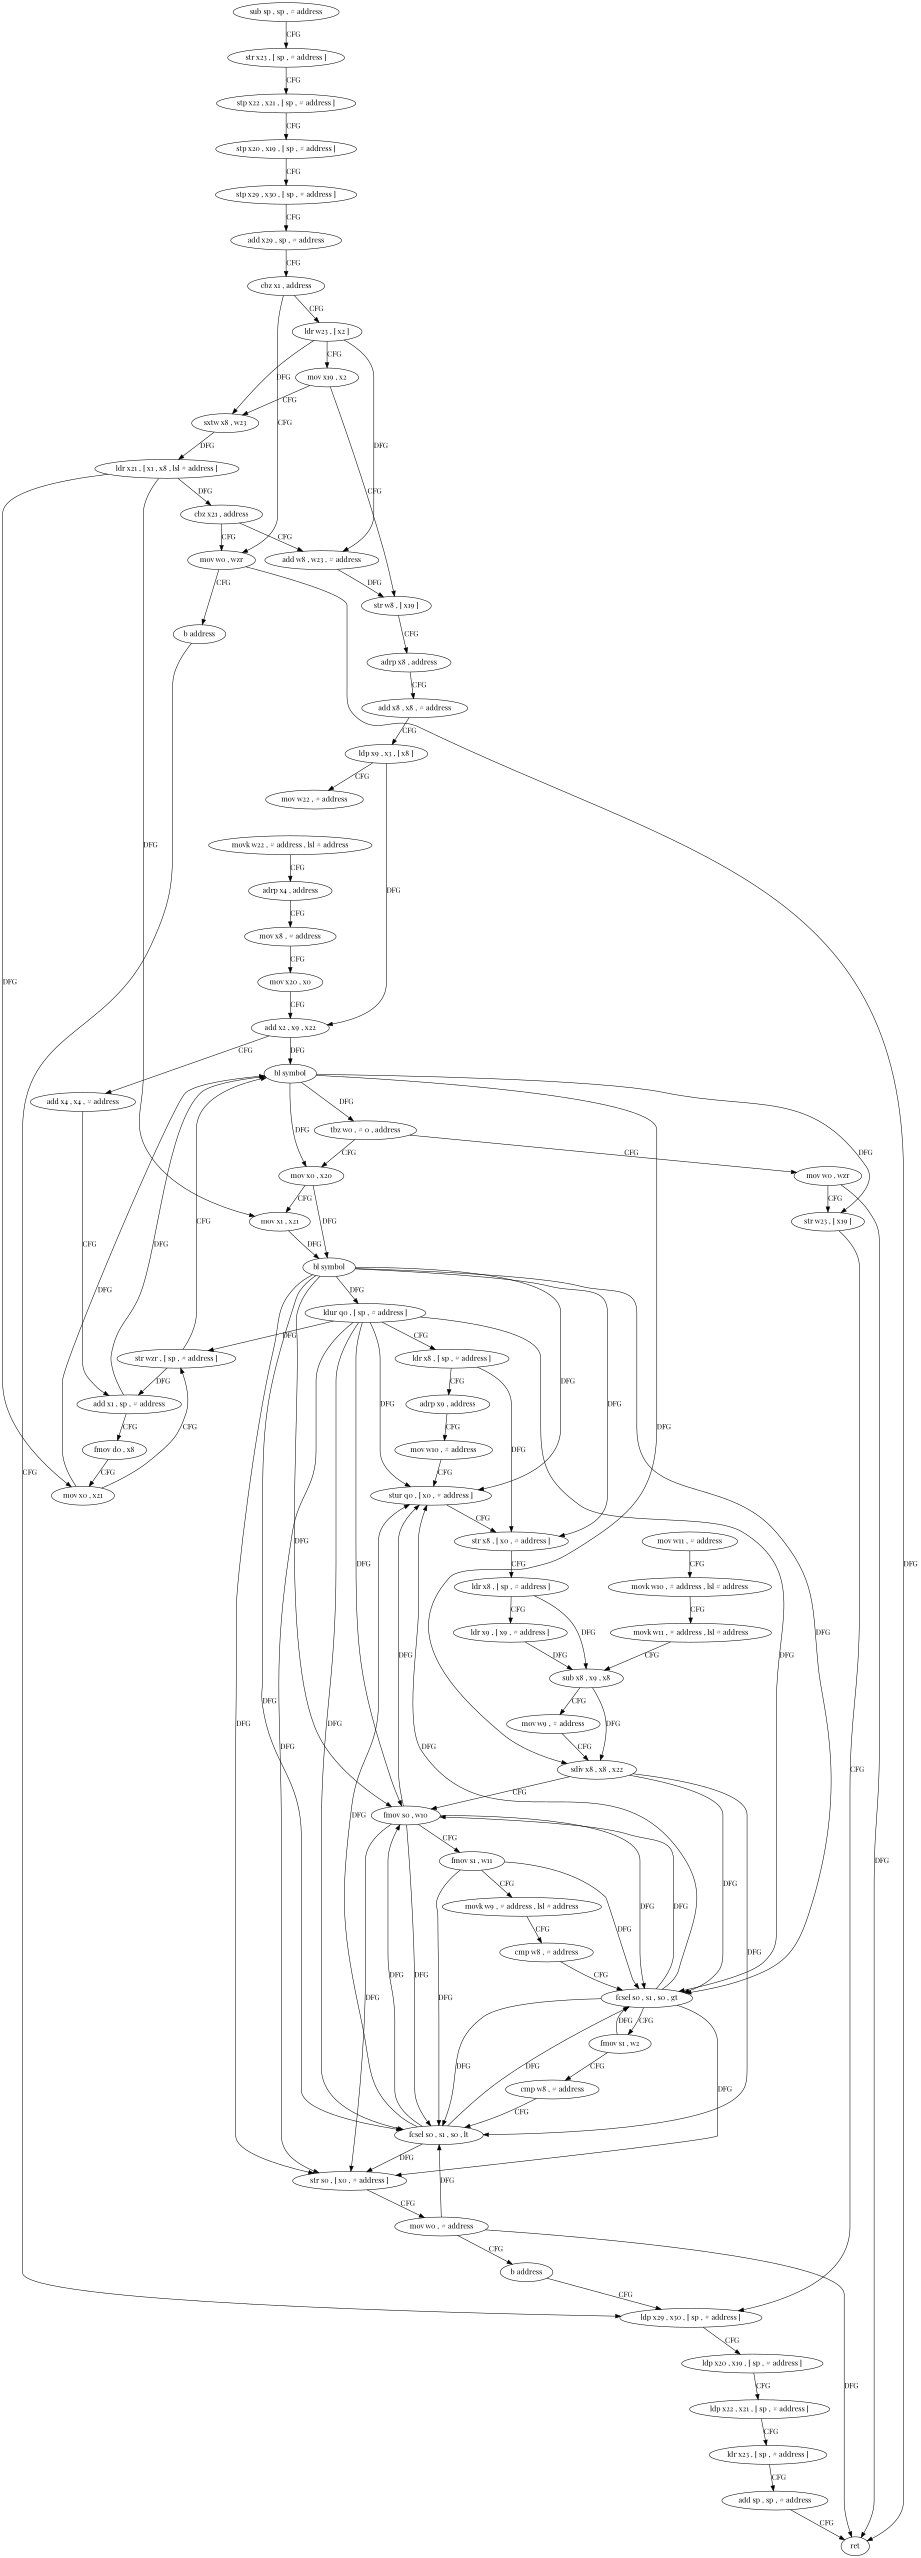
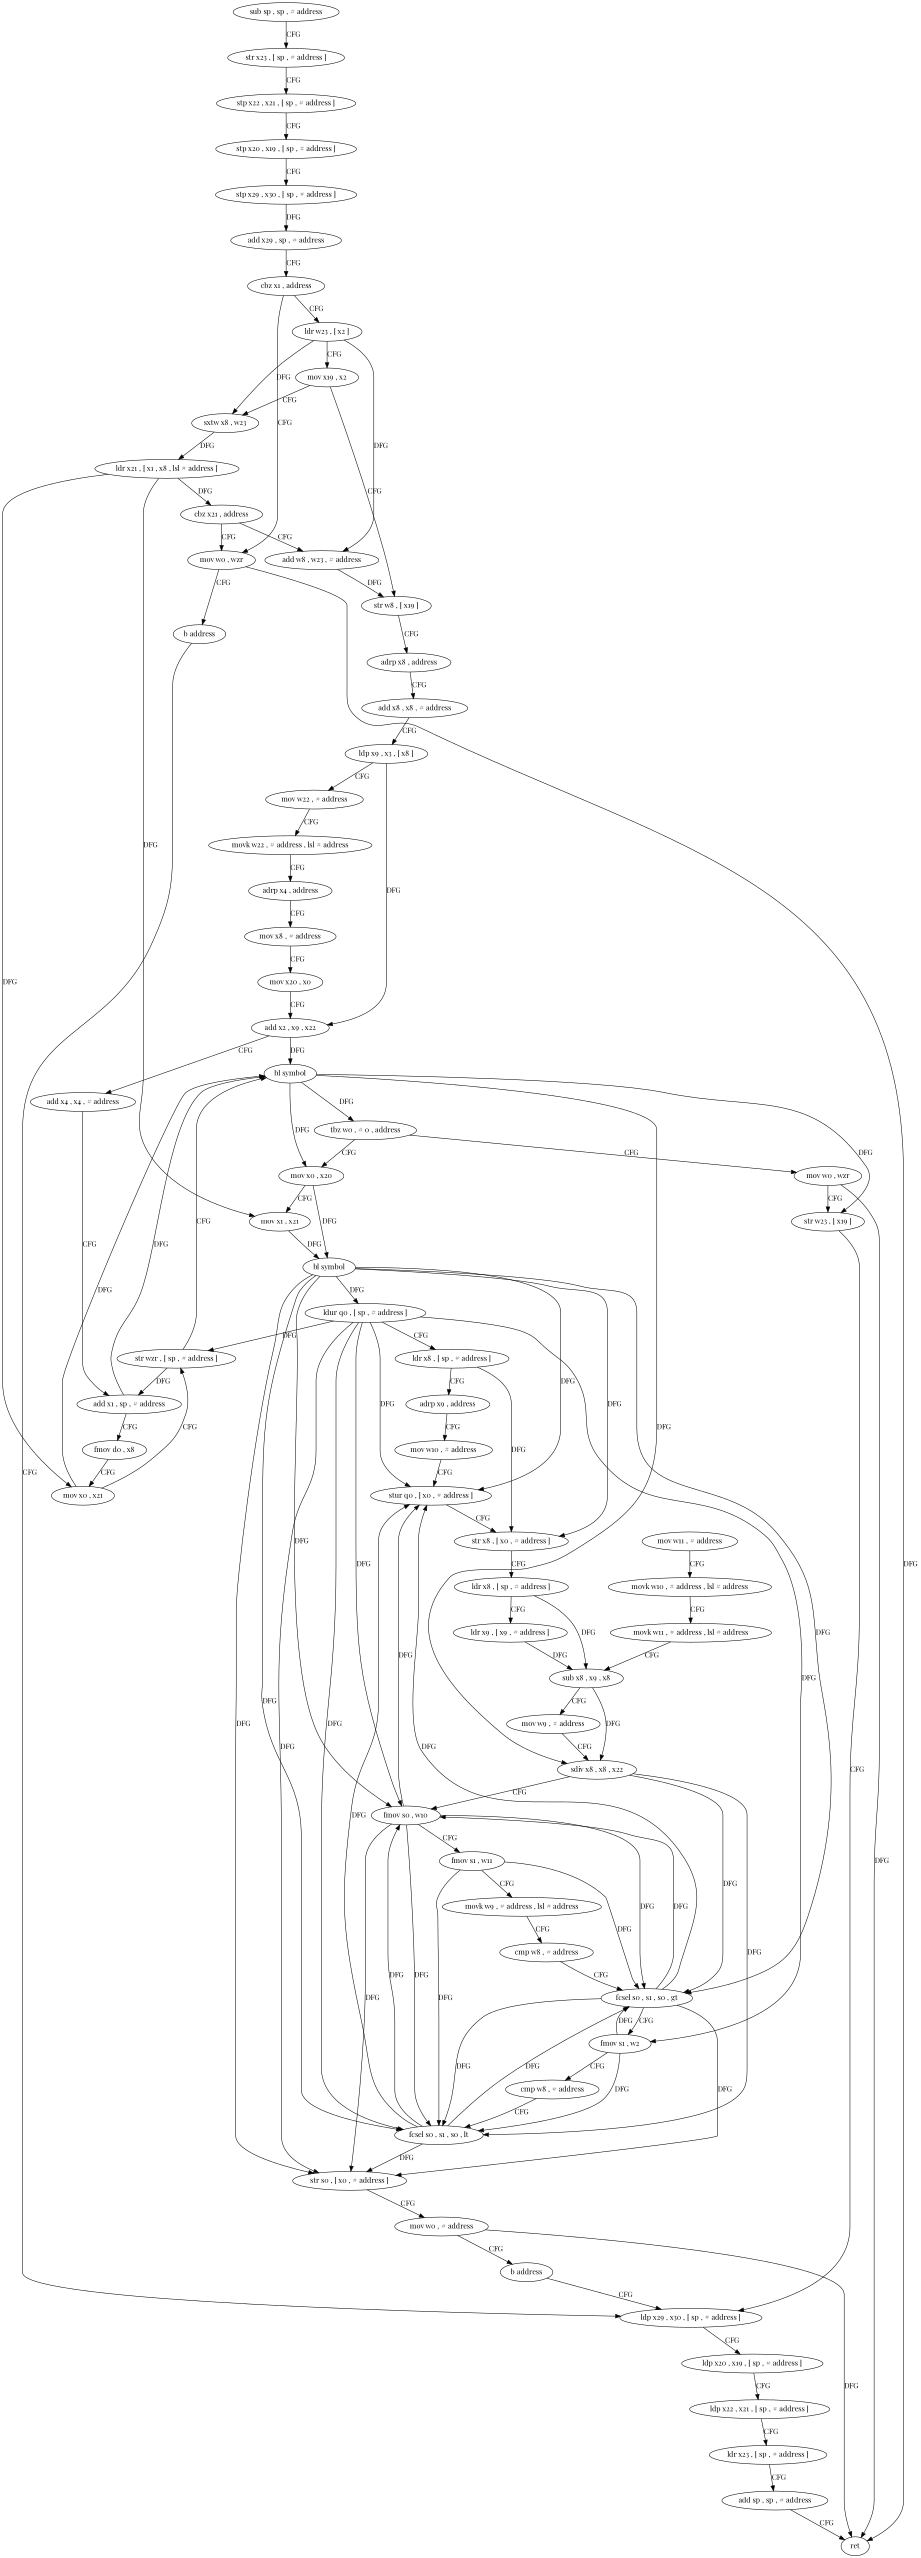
(293, 218) -> (293, 218)
none -> (304, 820)
(770, 1557) -> (798, 1609)
(440, 2184) -> (570, 2115)
